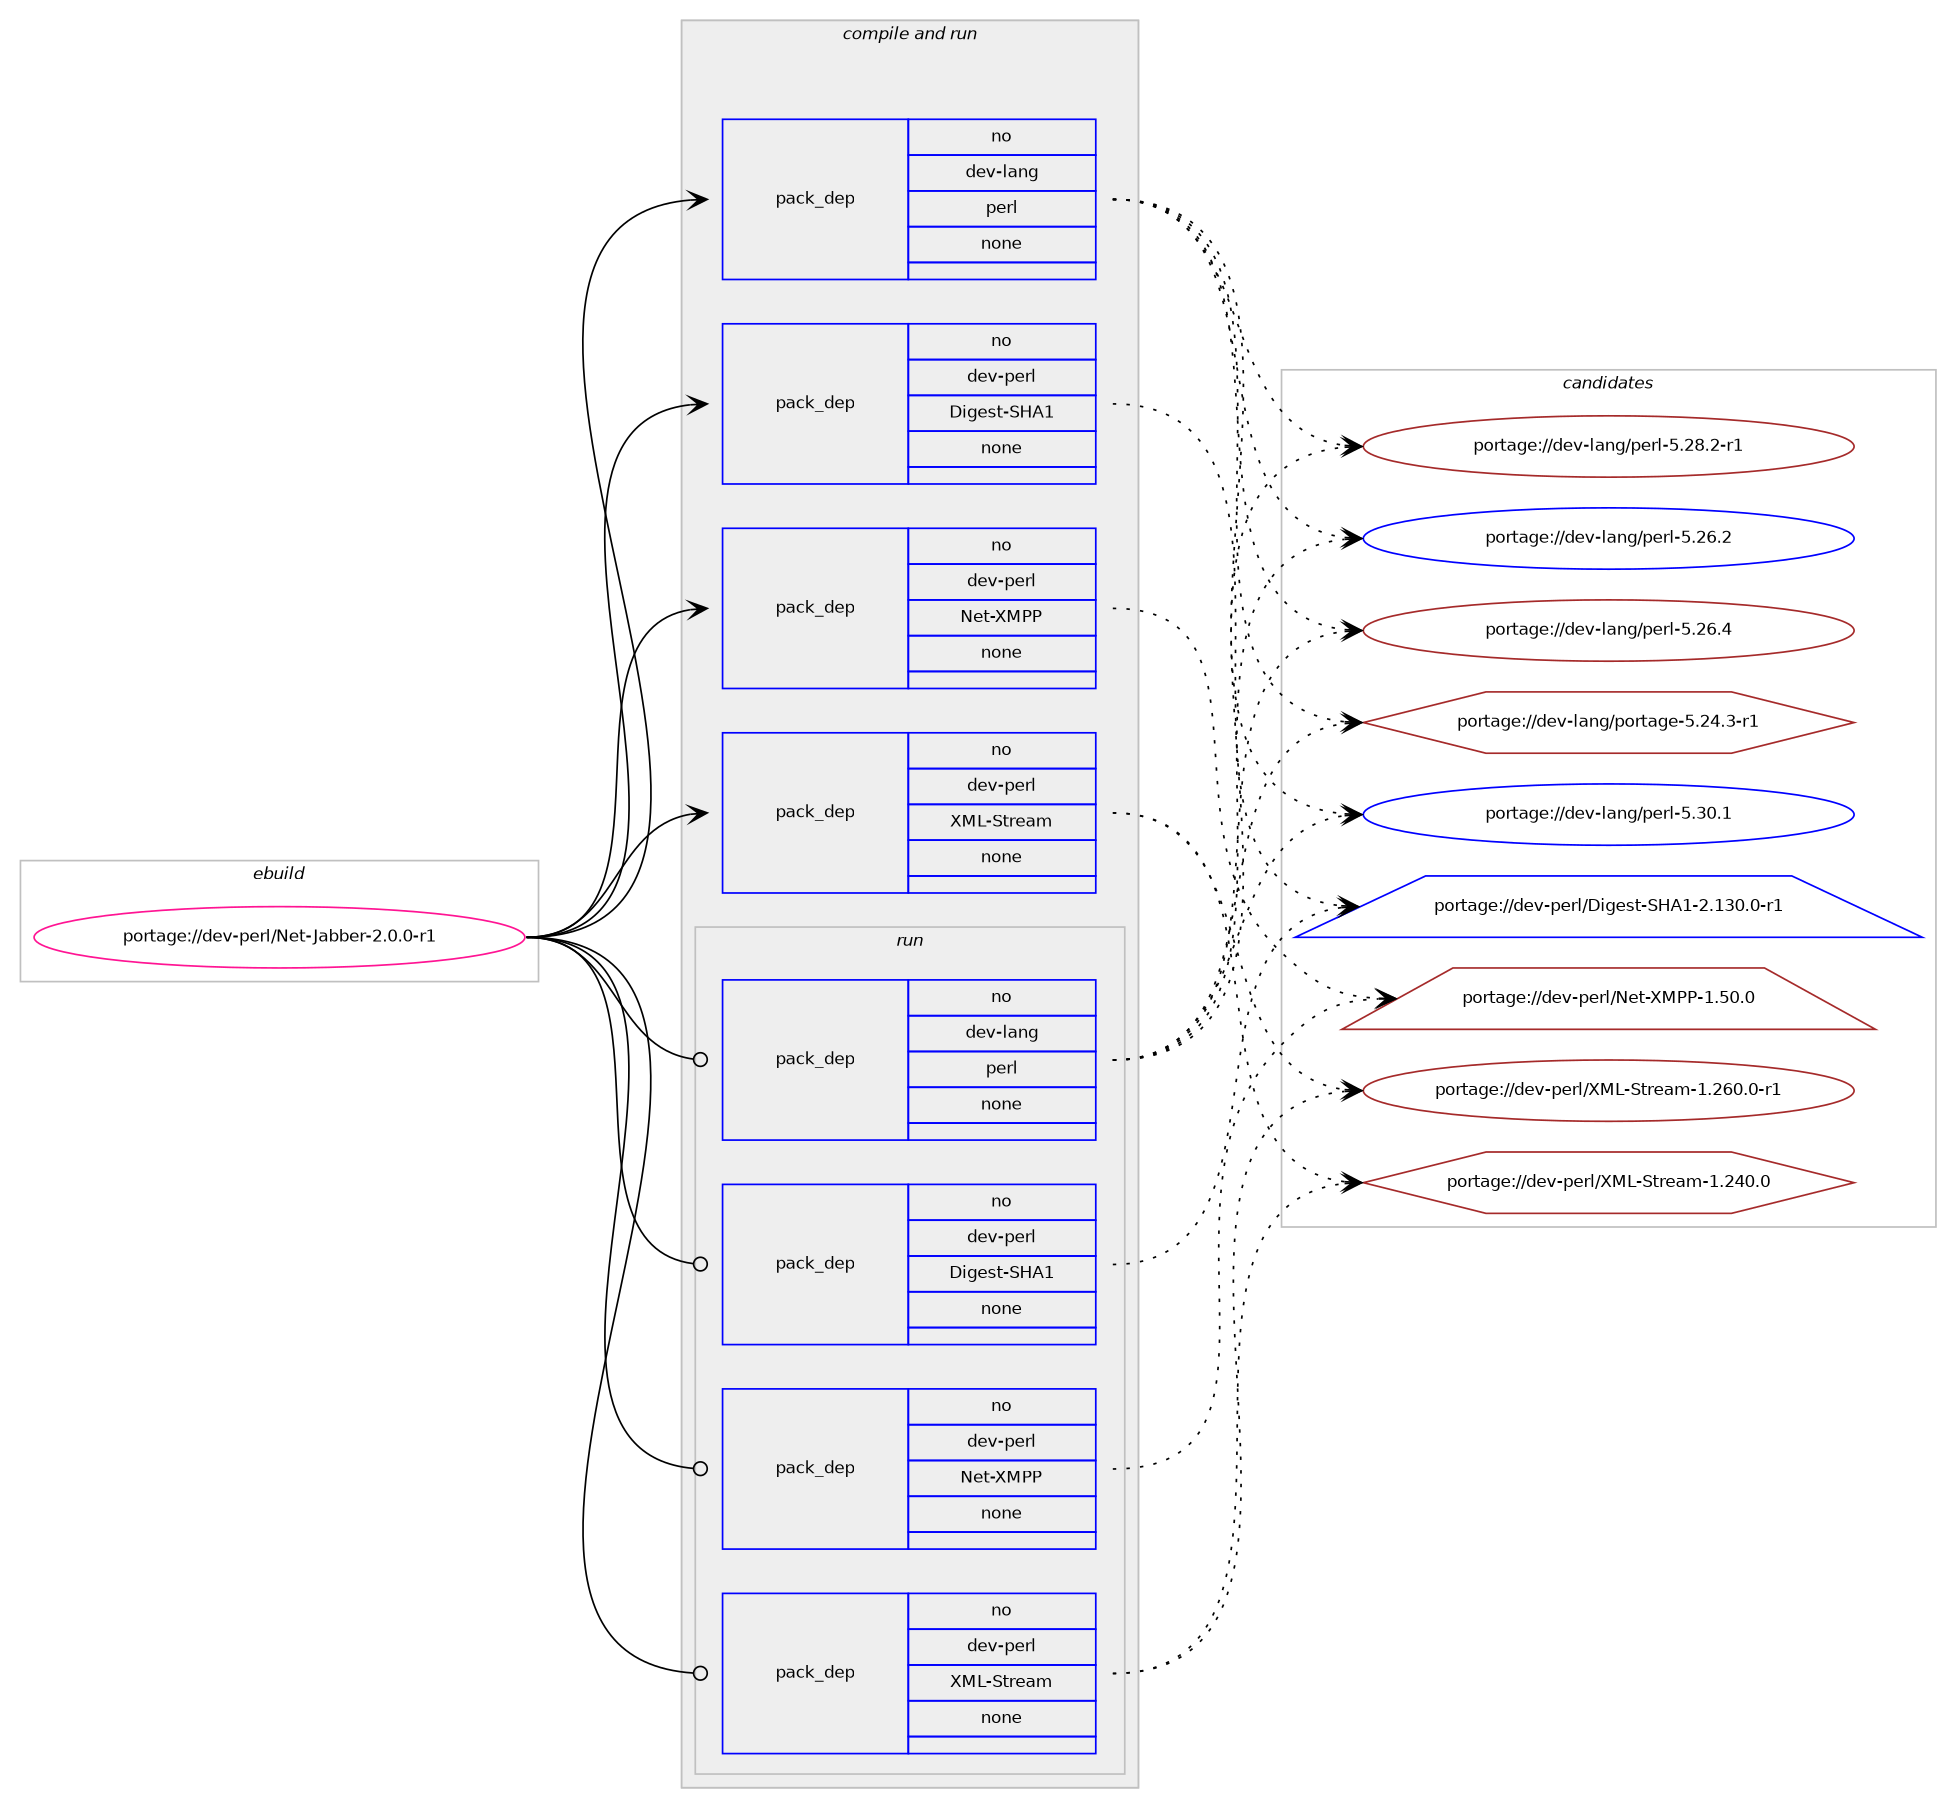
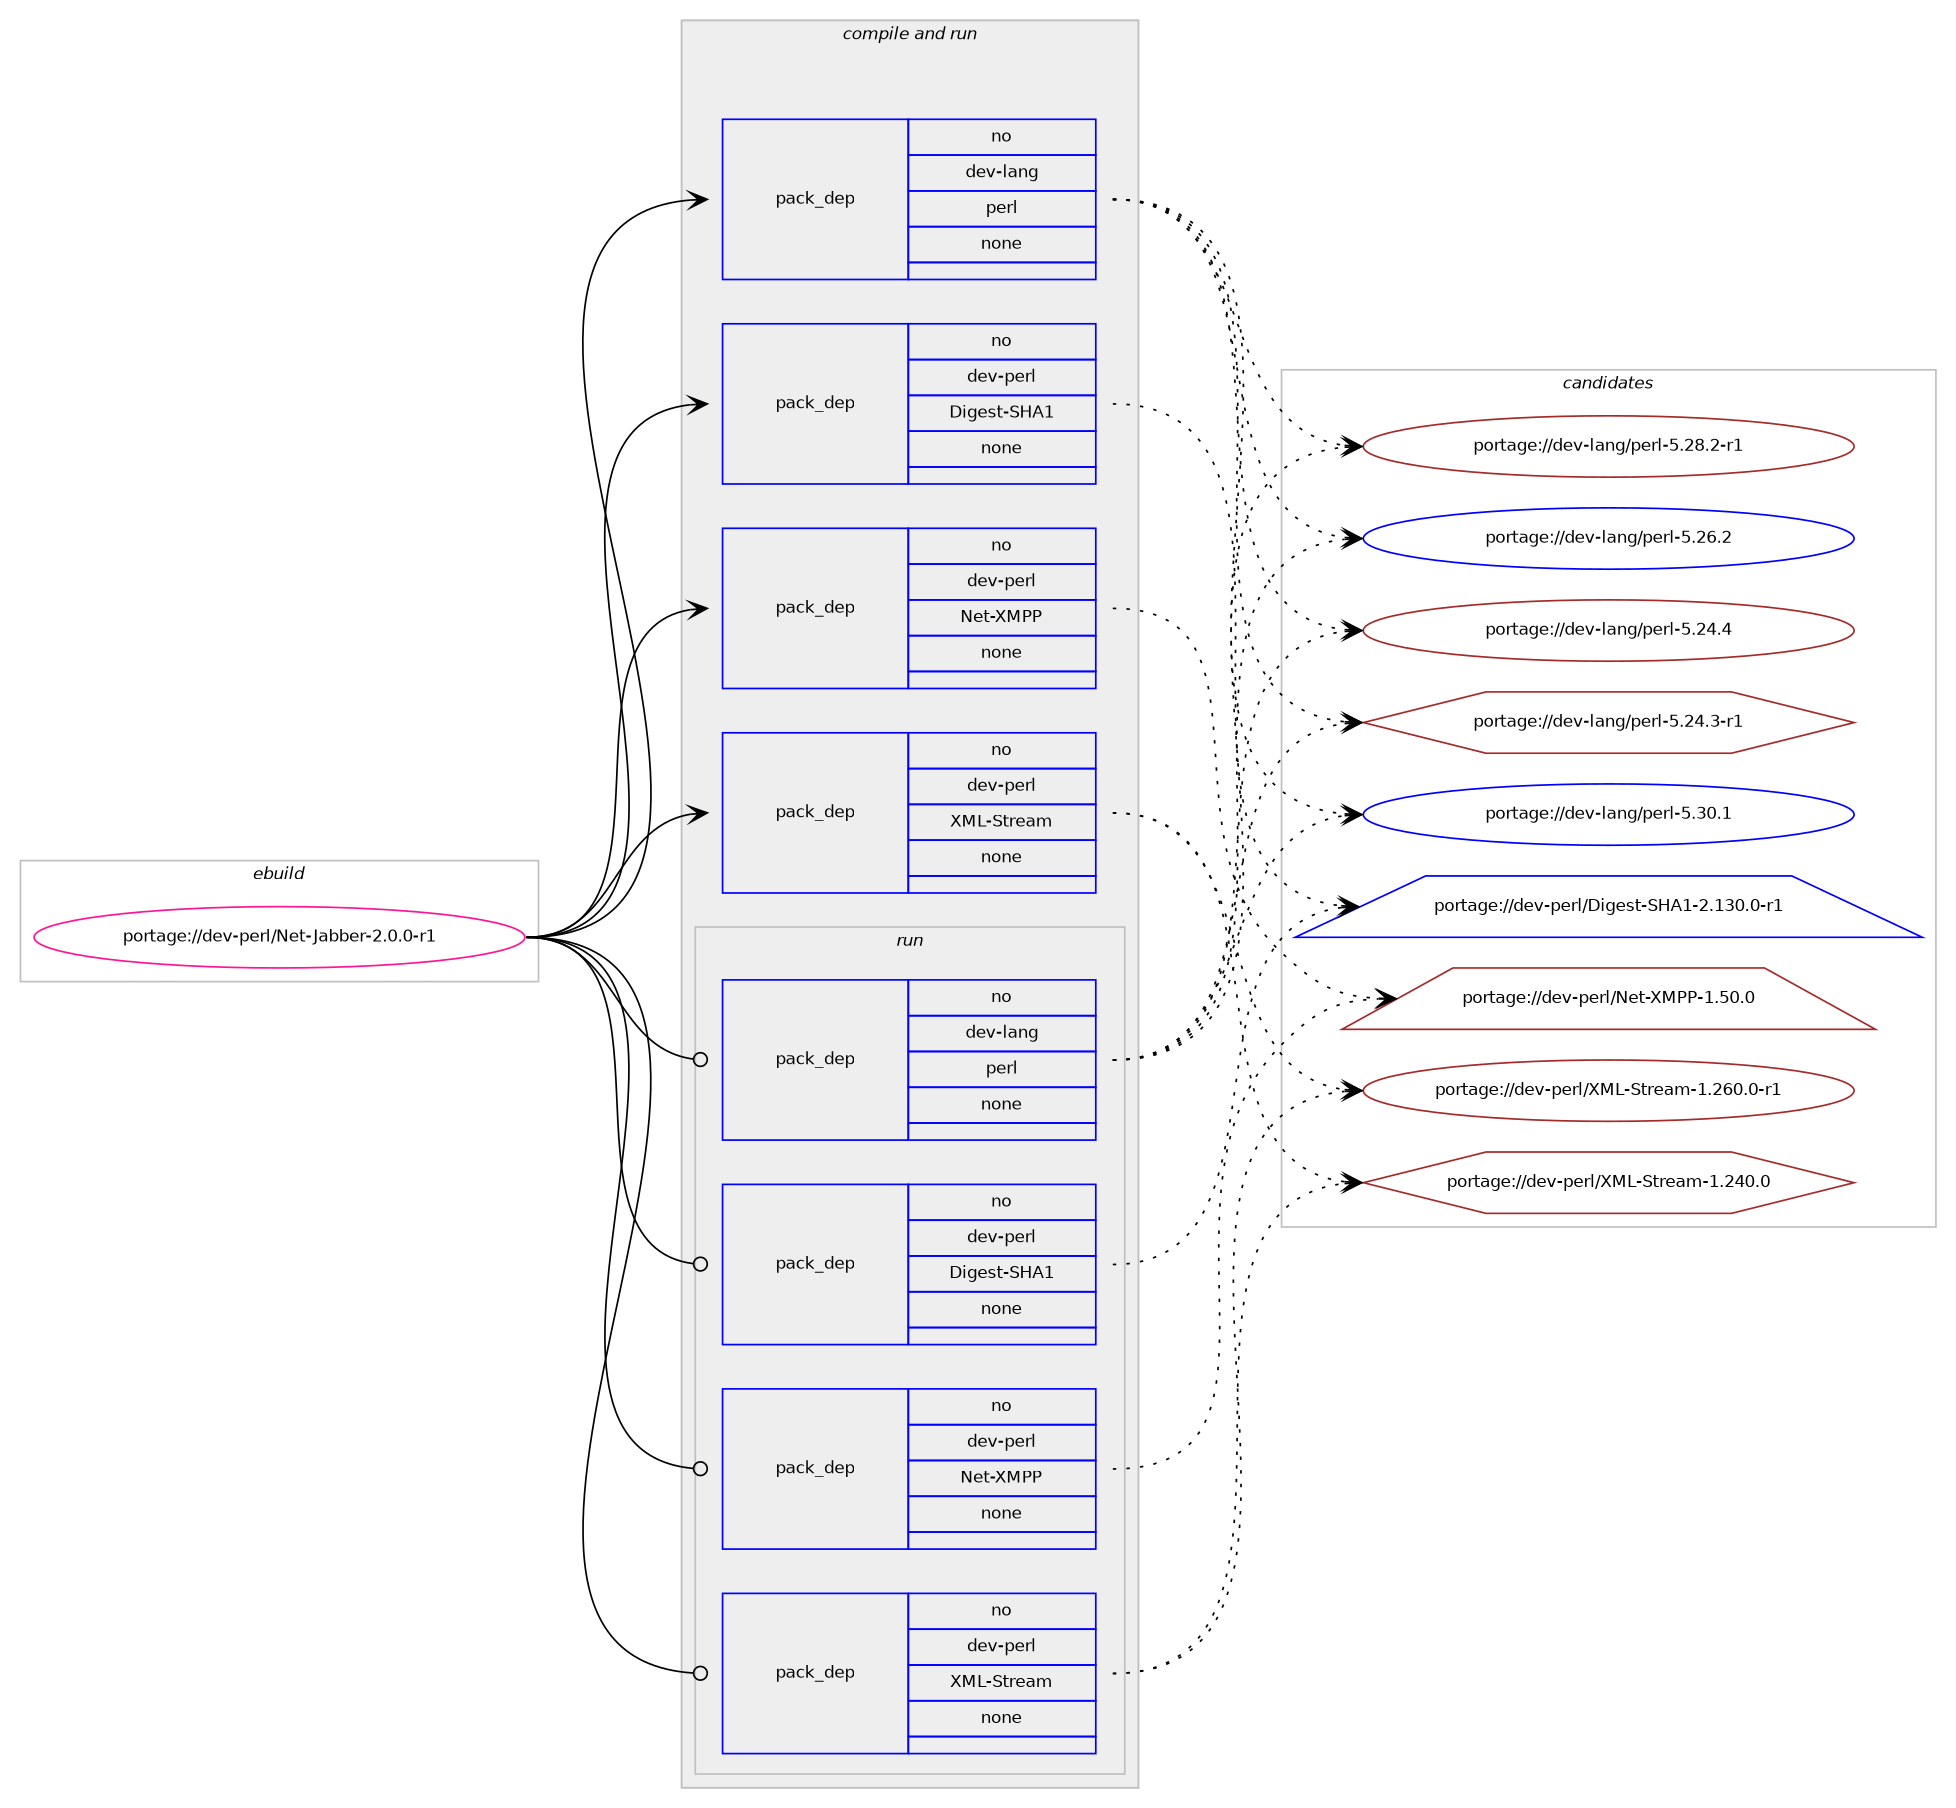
(1609, 631) -> (1609, 631)
(1609, 723) -> (1609, 723)
